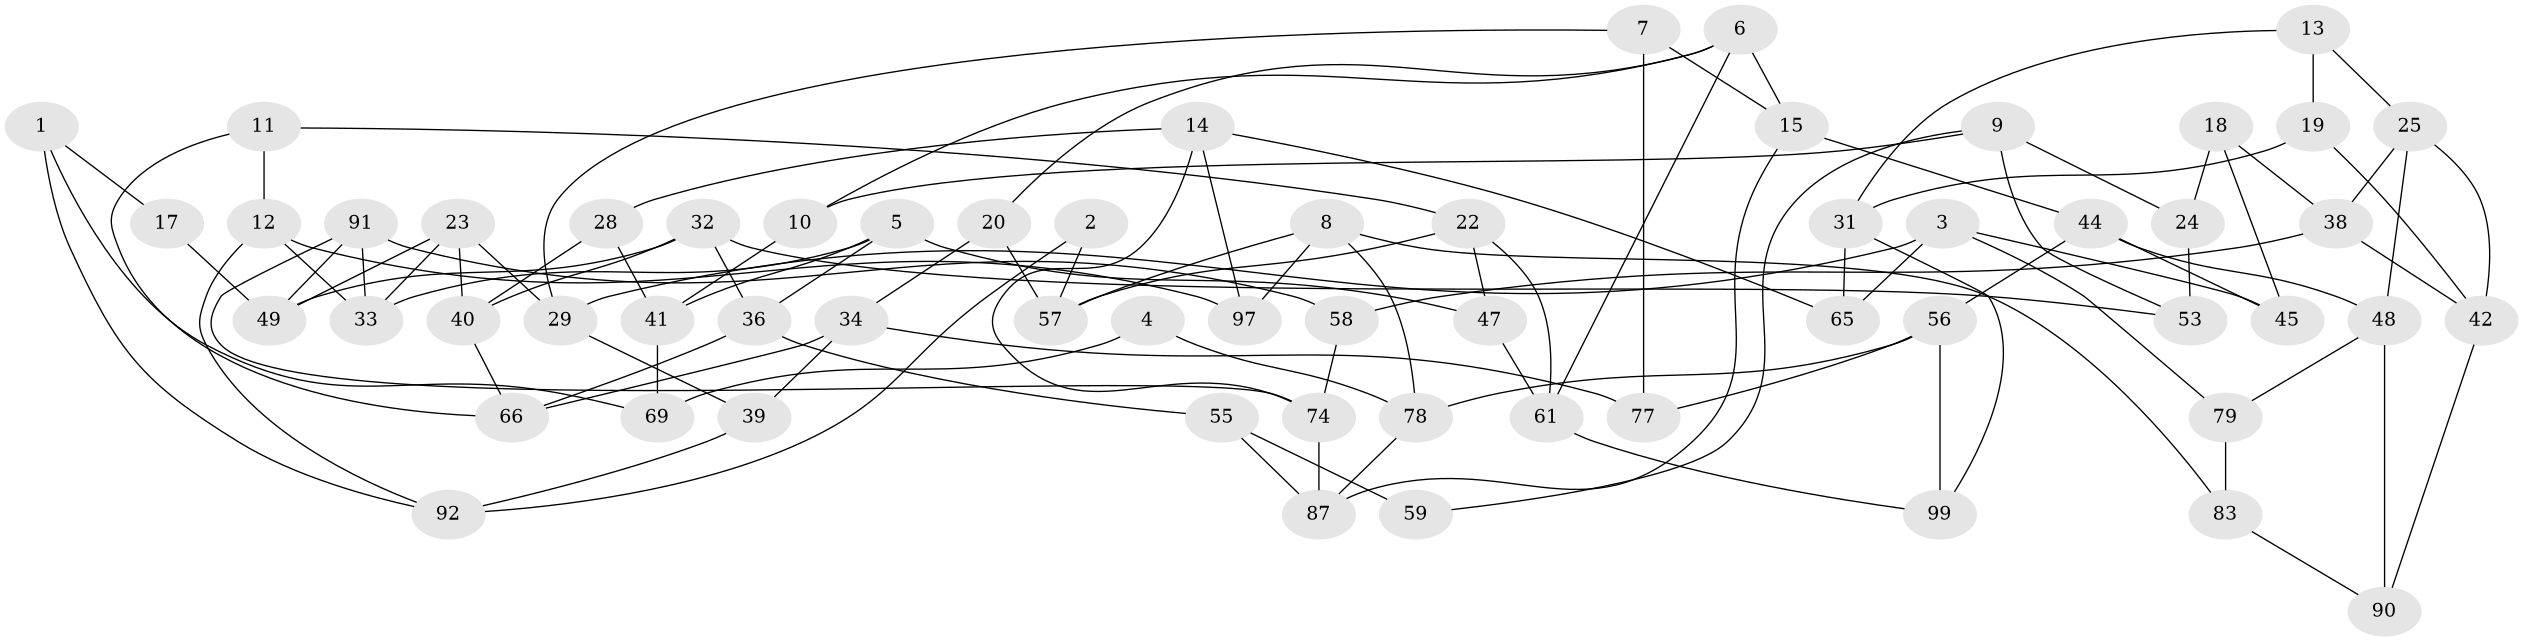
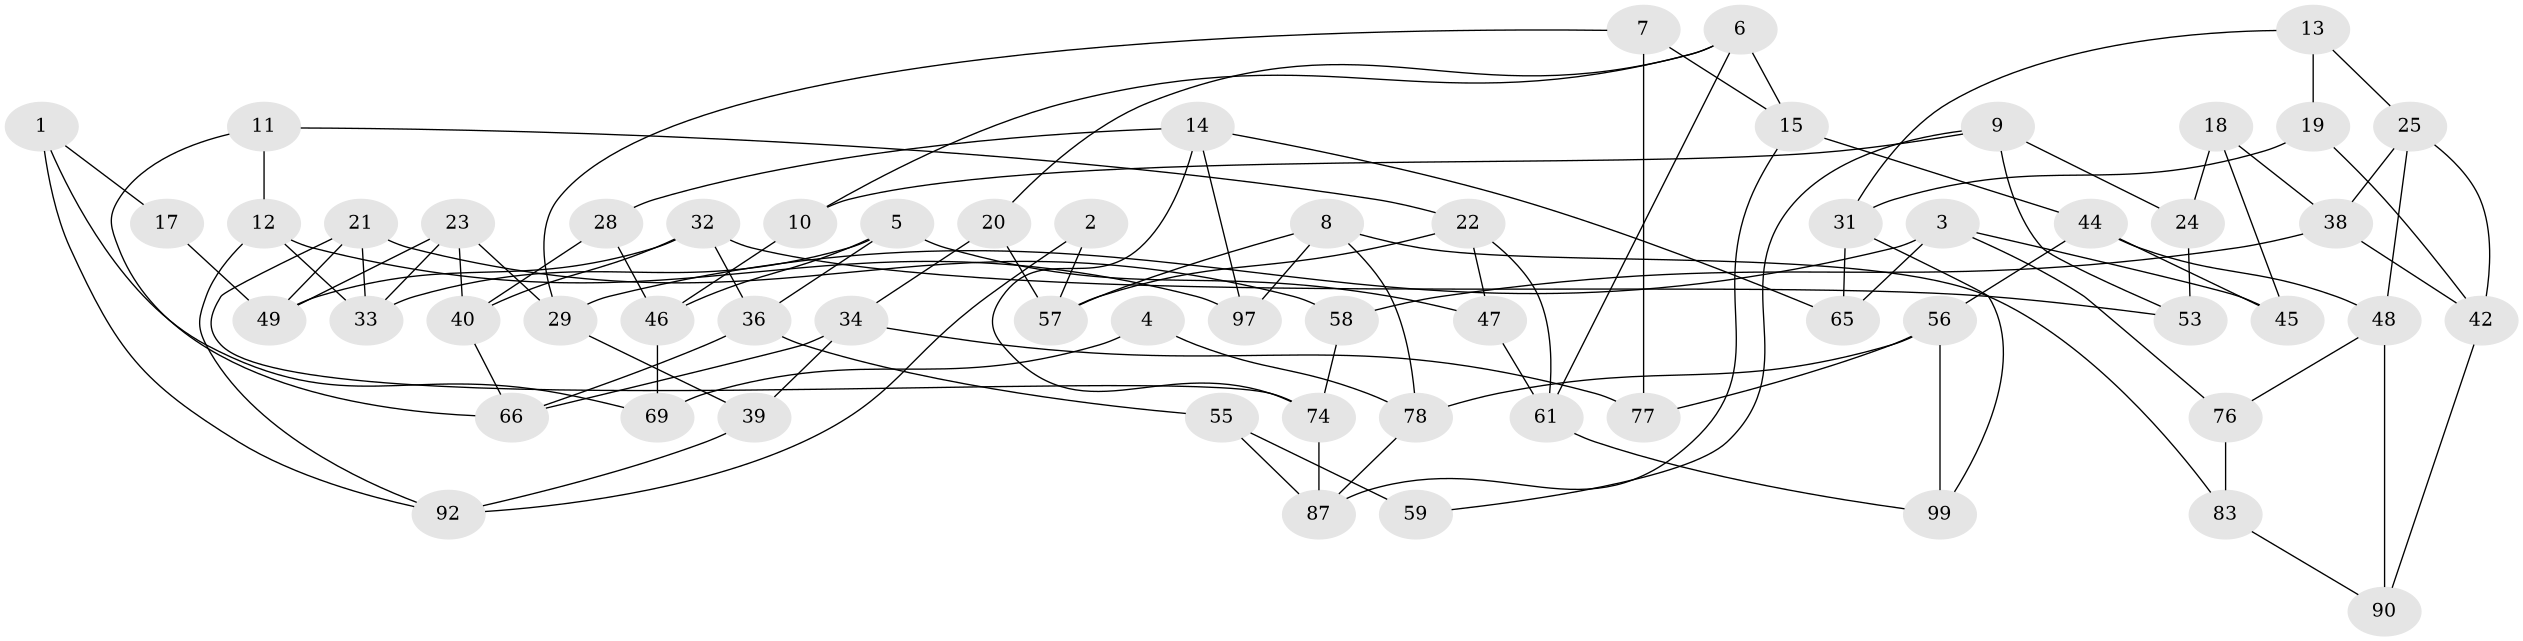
(361, 224) -> (361, 224)
(657, 321) -> (657, 321)
(2226, 418) -> (2226, 418)
